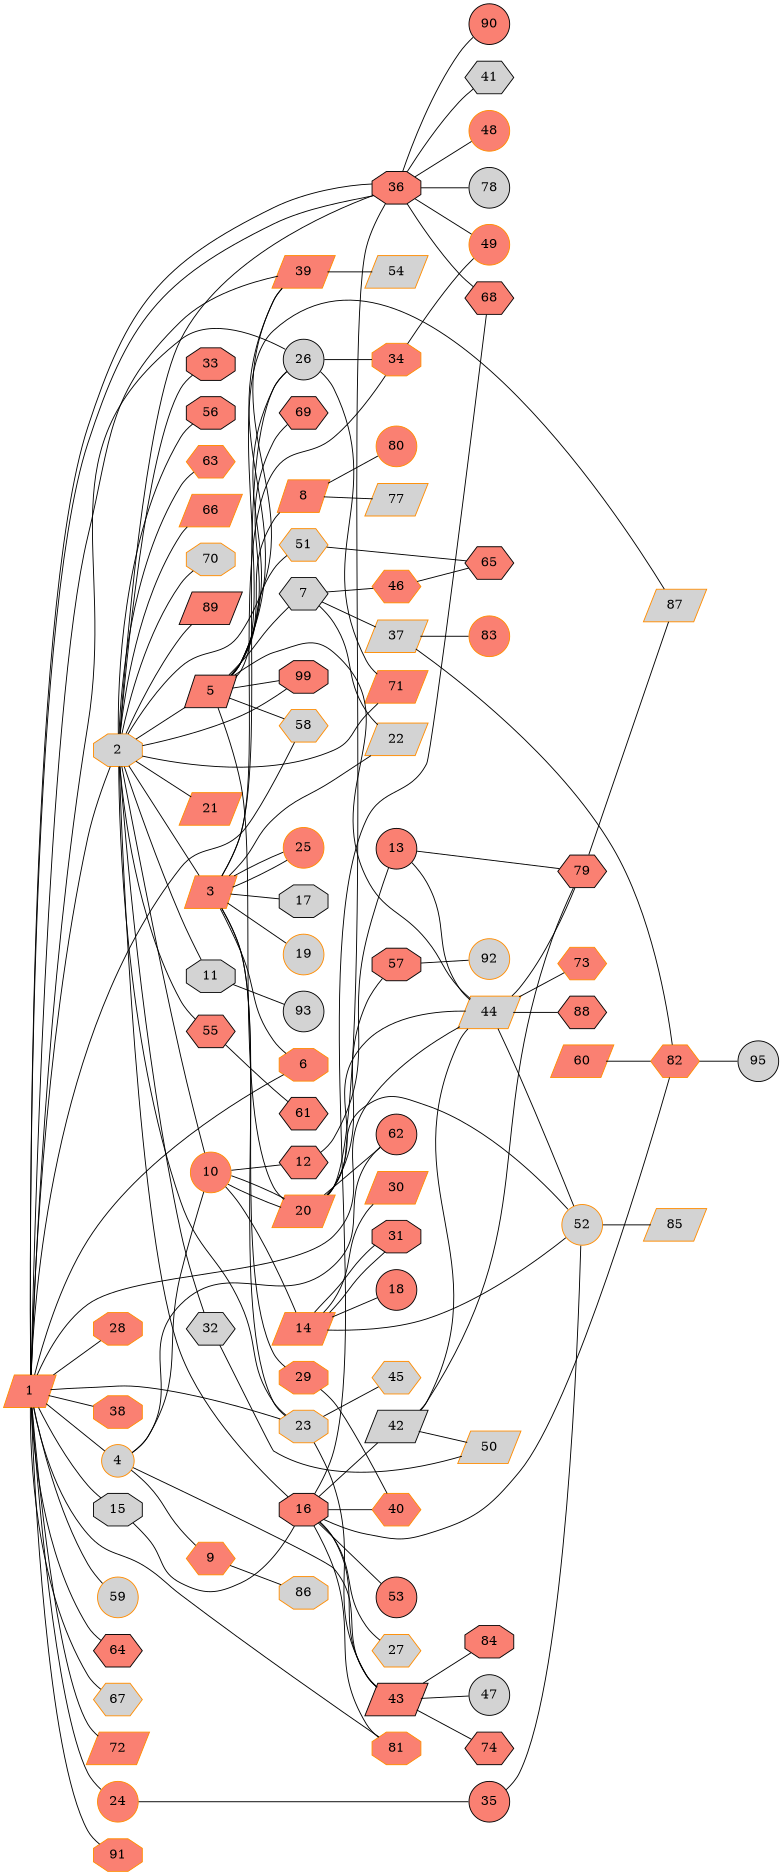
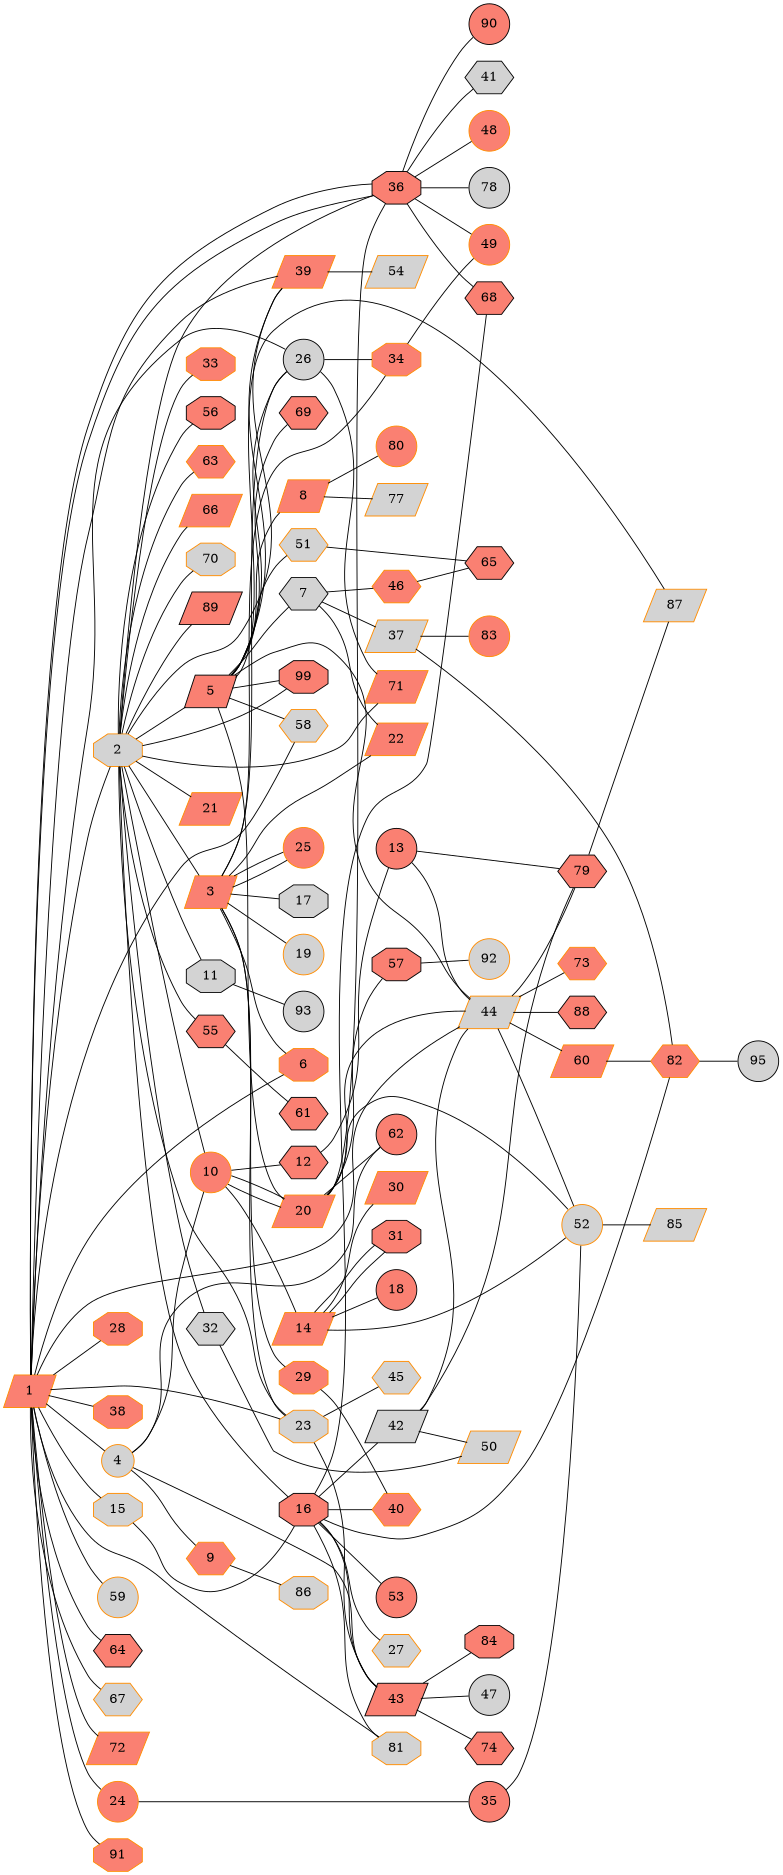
(211, 364) -> (211, 364)
(396, 739) -> (396, 739)
none -> (536, 1037)
(118, 1510) -> (118, 1510)
(396, 1748) -> (396, 1748)
